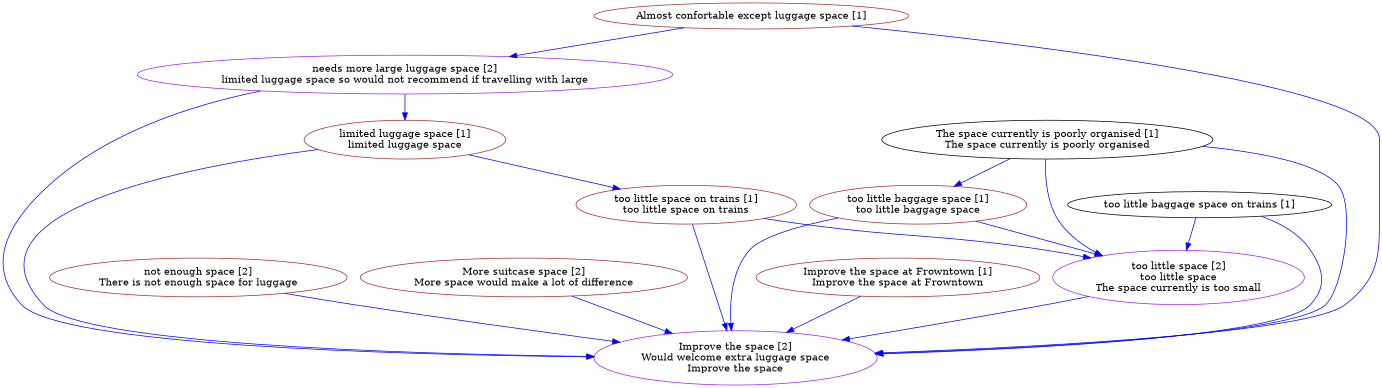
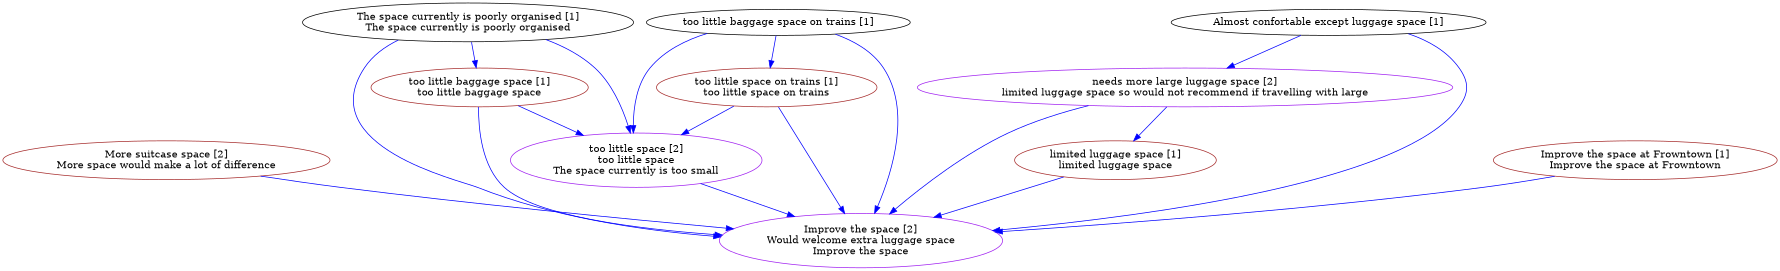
(752, 16) -> (1329, 22)
(541, 171) -> (774, 48)
(198, 277) -> none
